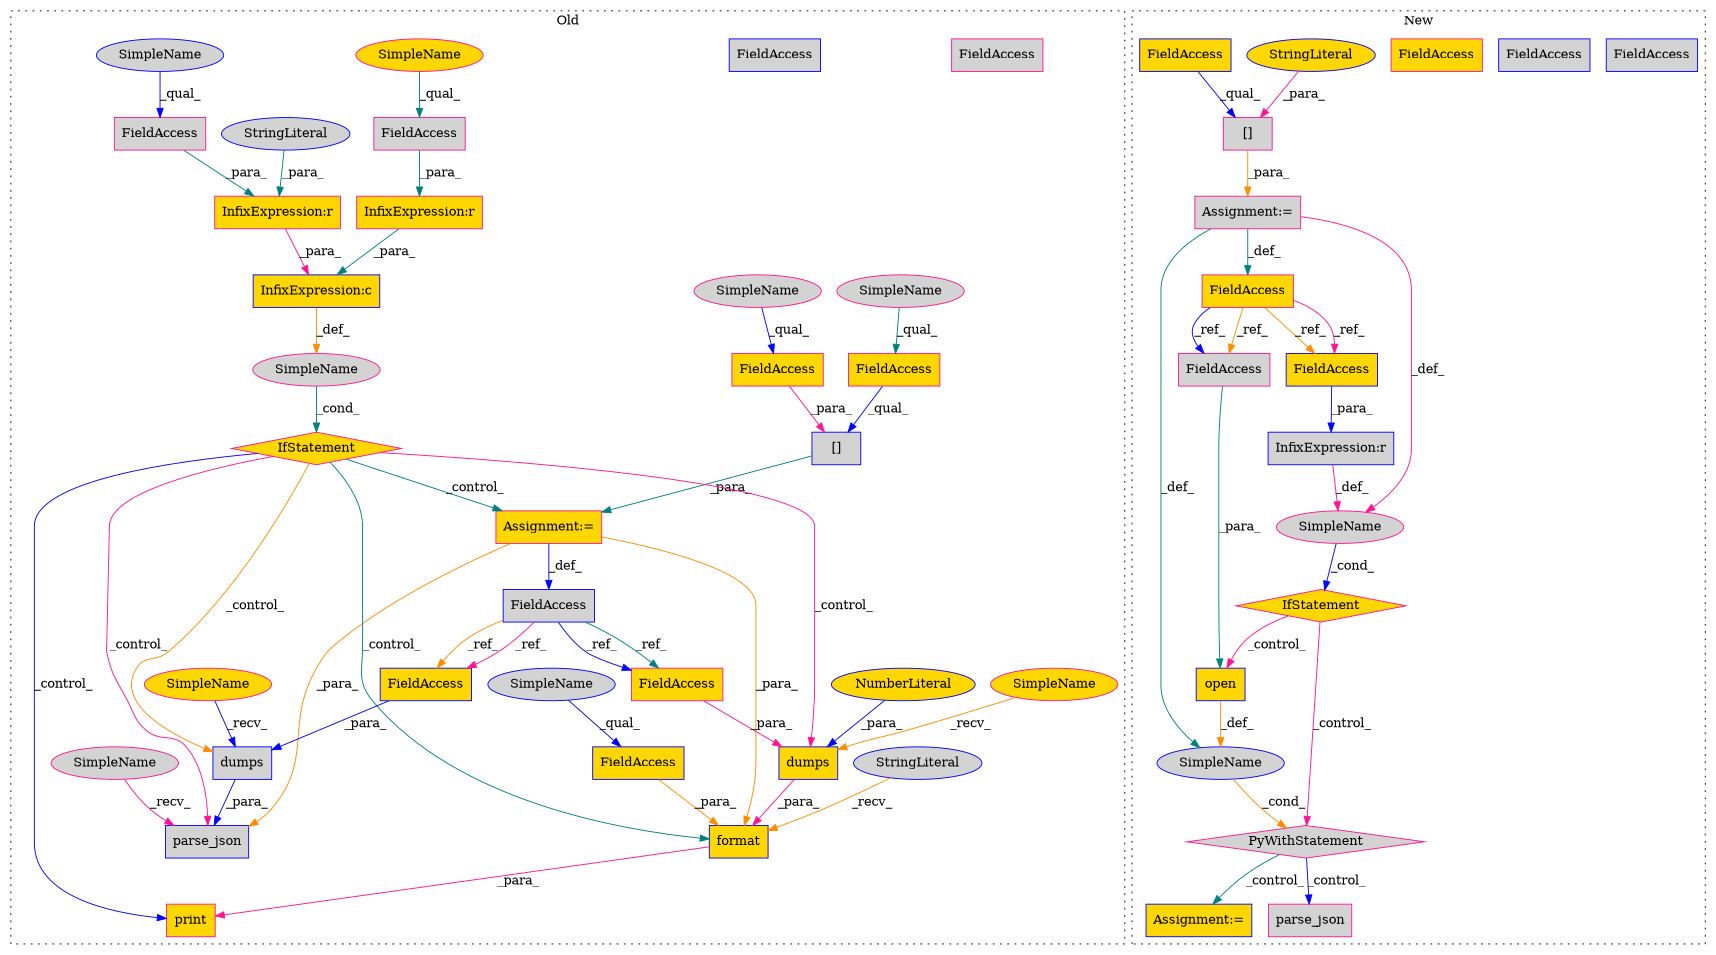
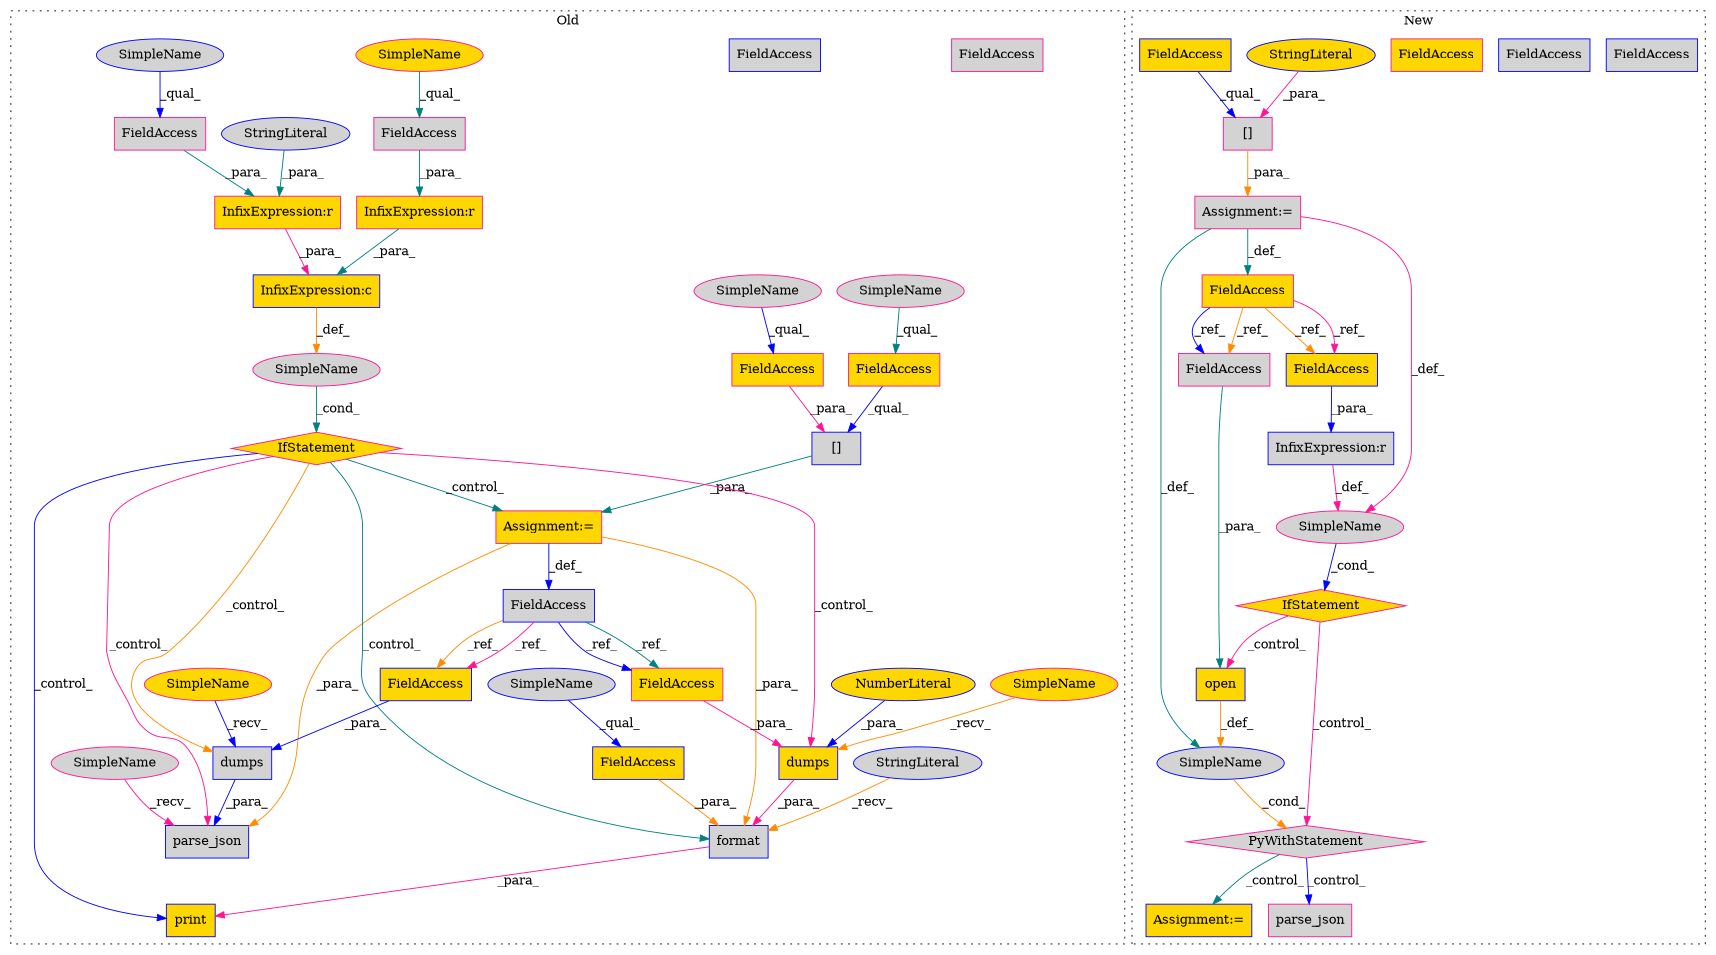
(739, 842) -> (739, 842)
(191, 920) -> (191, 920)
